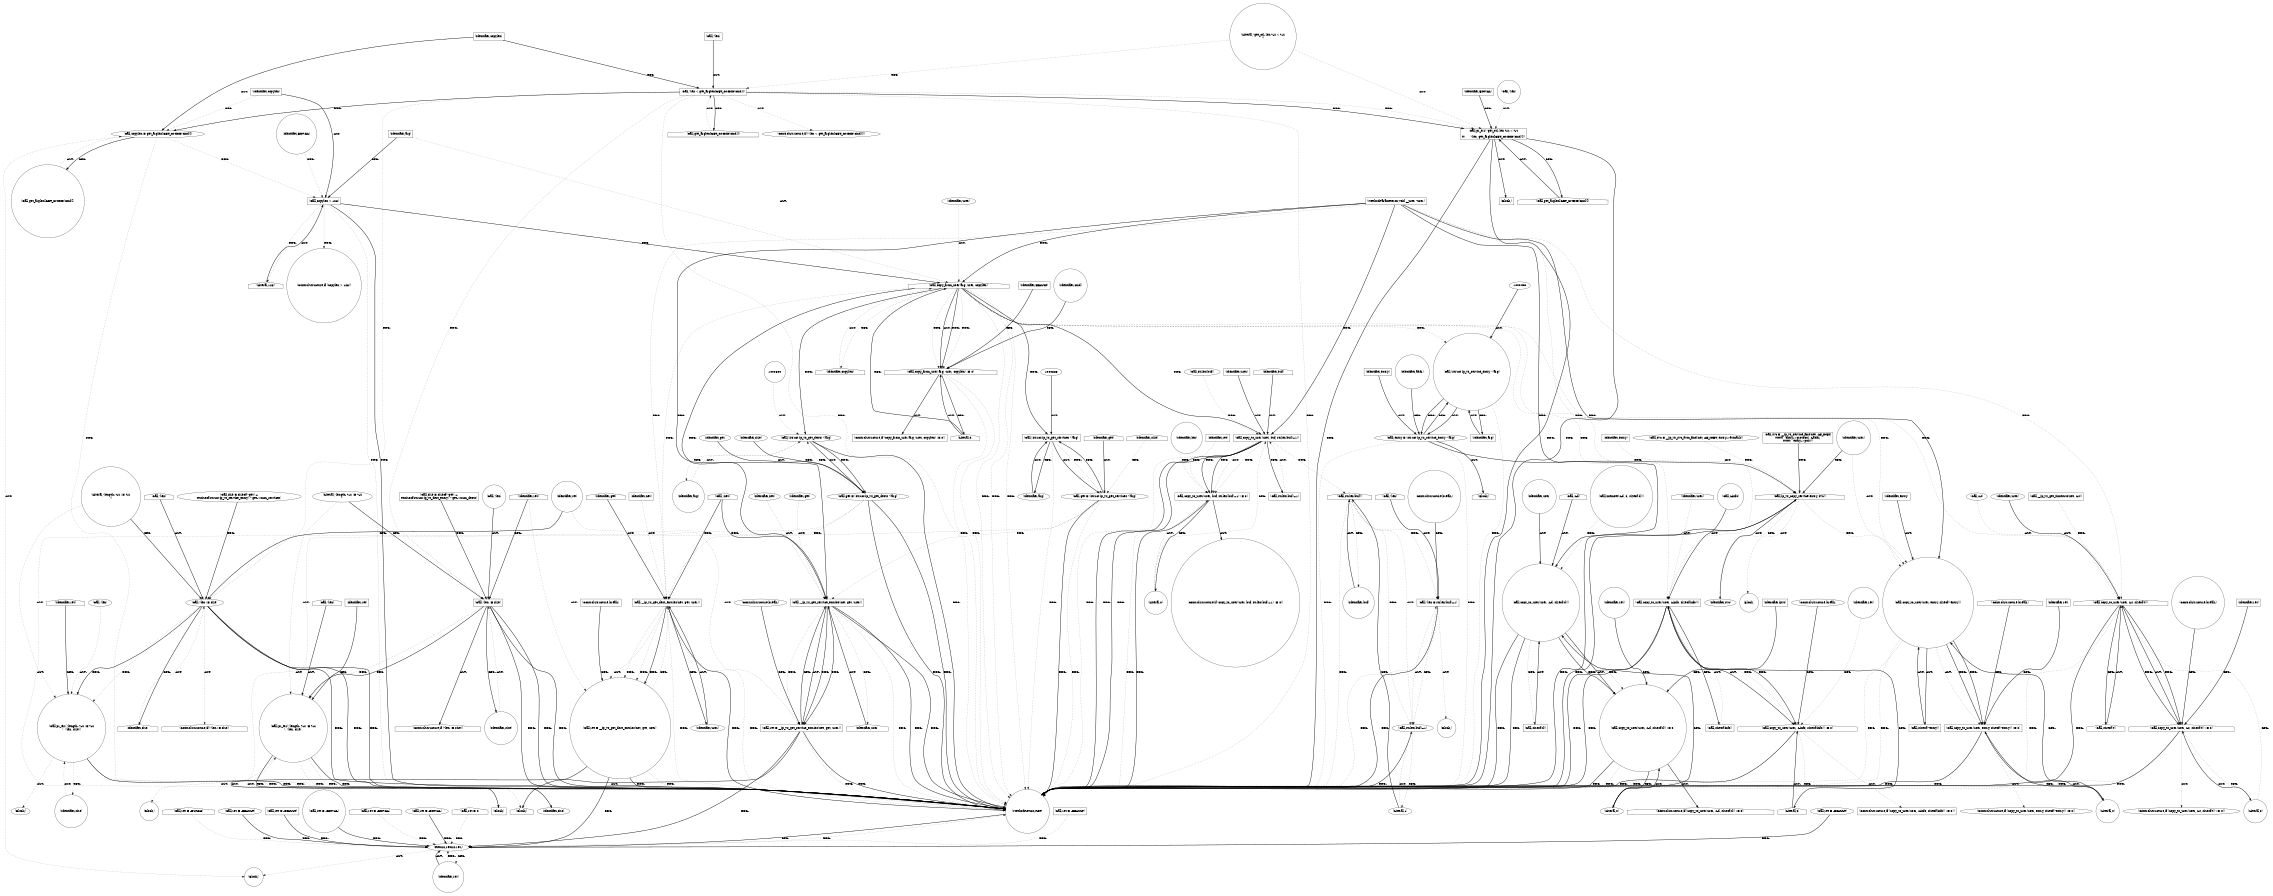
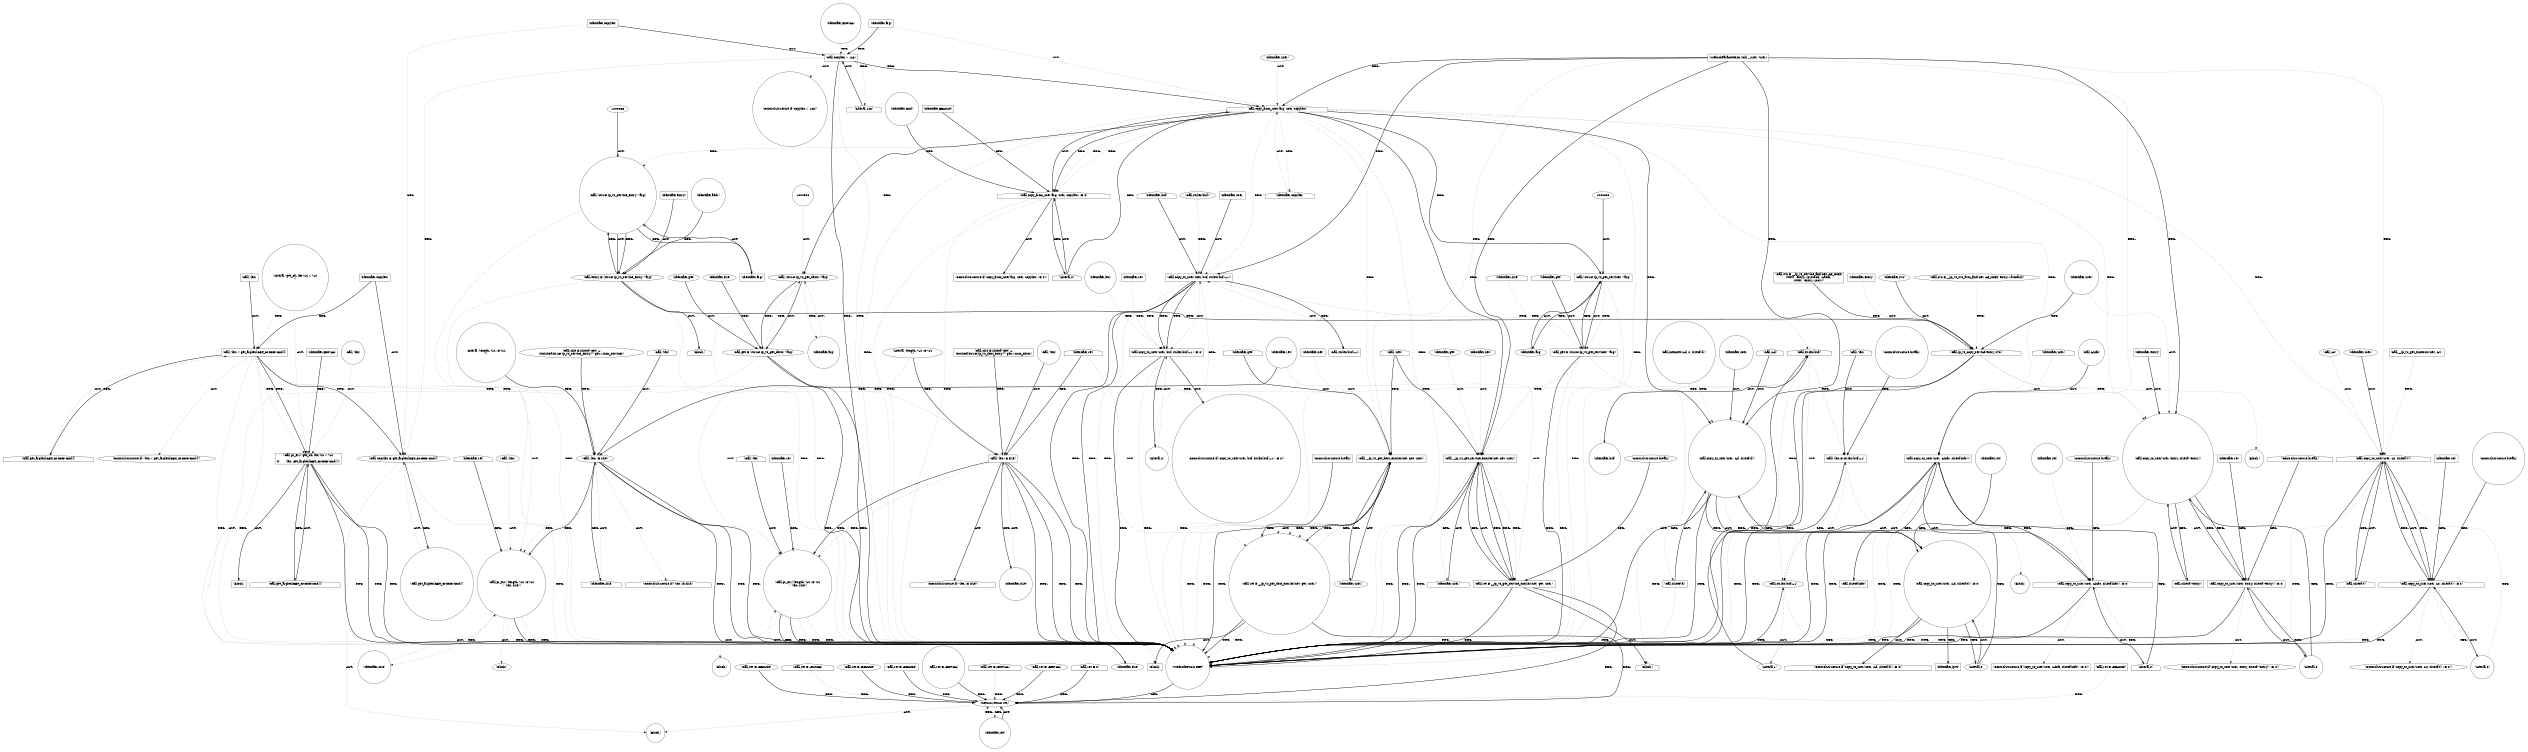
none -> (1624, 142)
(240, 167) -> (449, 92)
(328, 243) -> (826, 67)
(1110, 362) -> (1253, 199)
(1105, 497) -> (1584, 353)
(1754, 536) -> none
(939, 596) -> (845, 543)
(1756, 669) -> (1948, 646)
(1930, 672) -> (2183, 528)
(461, 828) -> (1057, 695)
(804, 839) -> (1463, 660)
